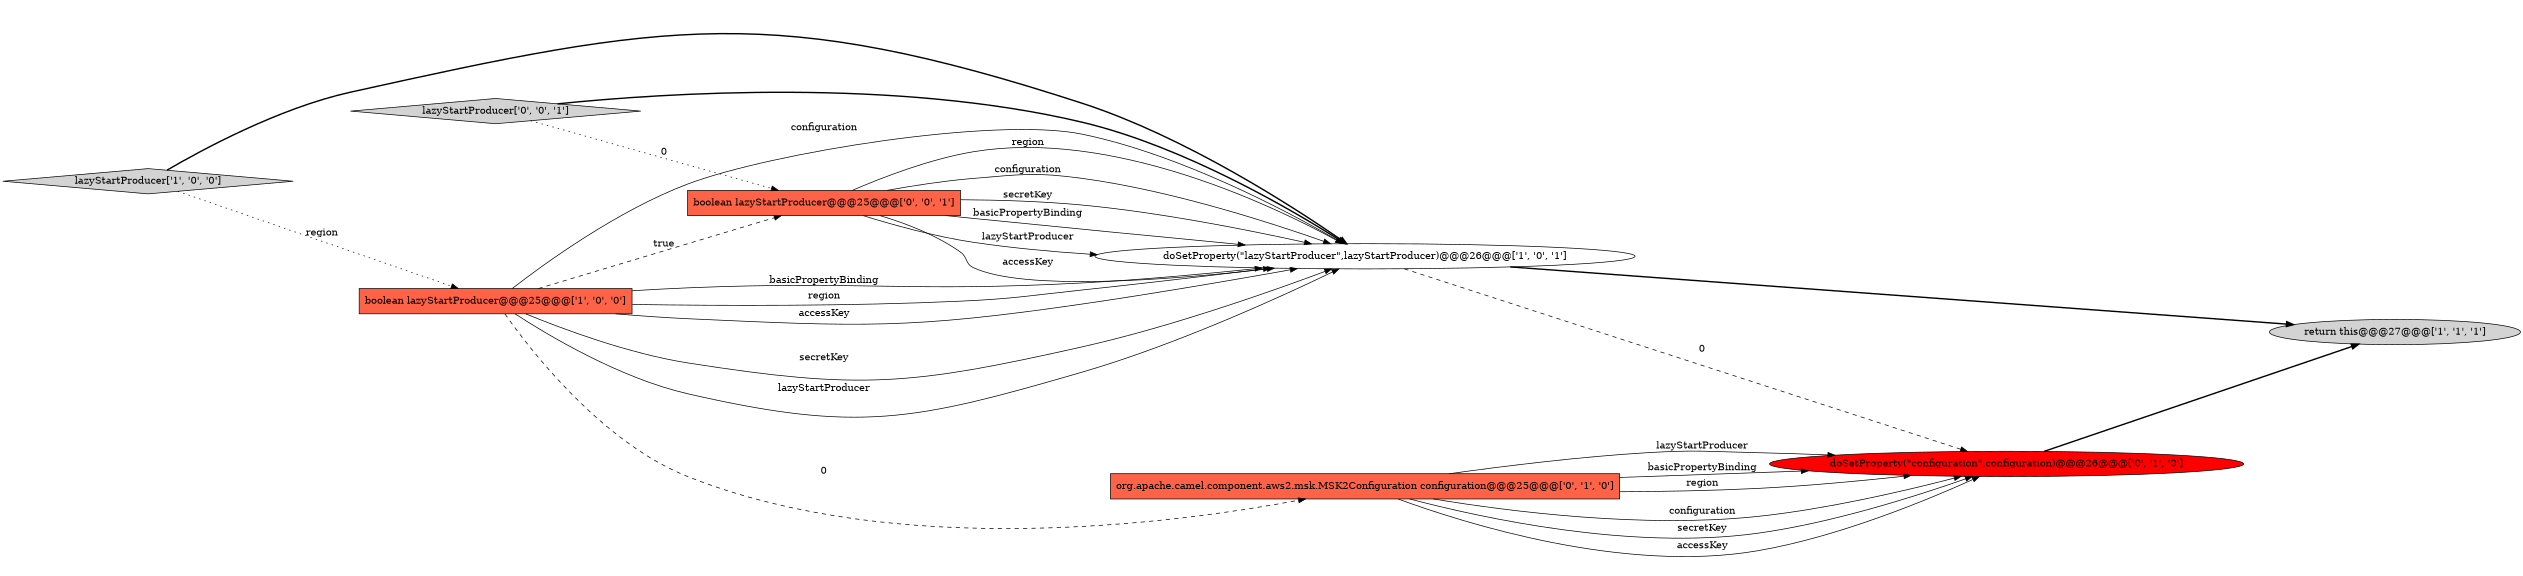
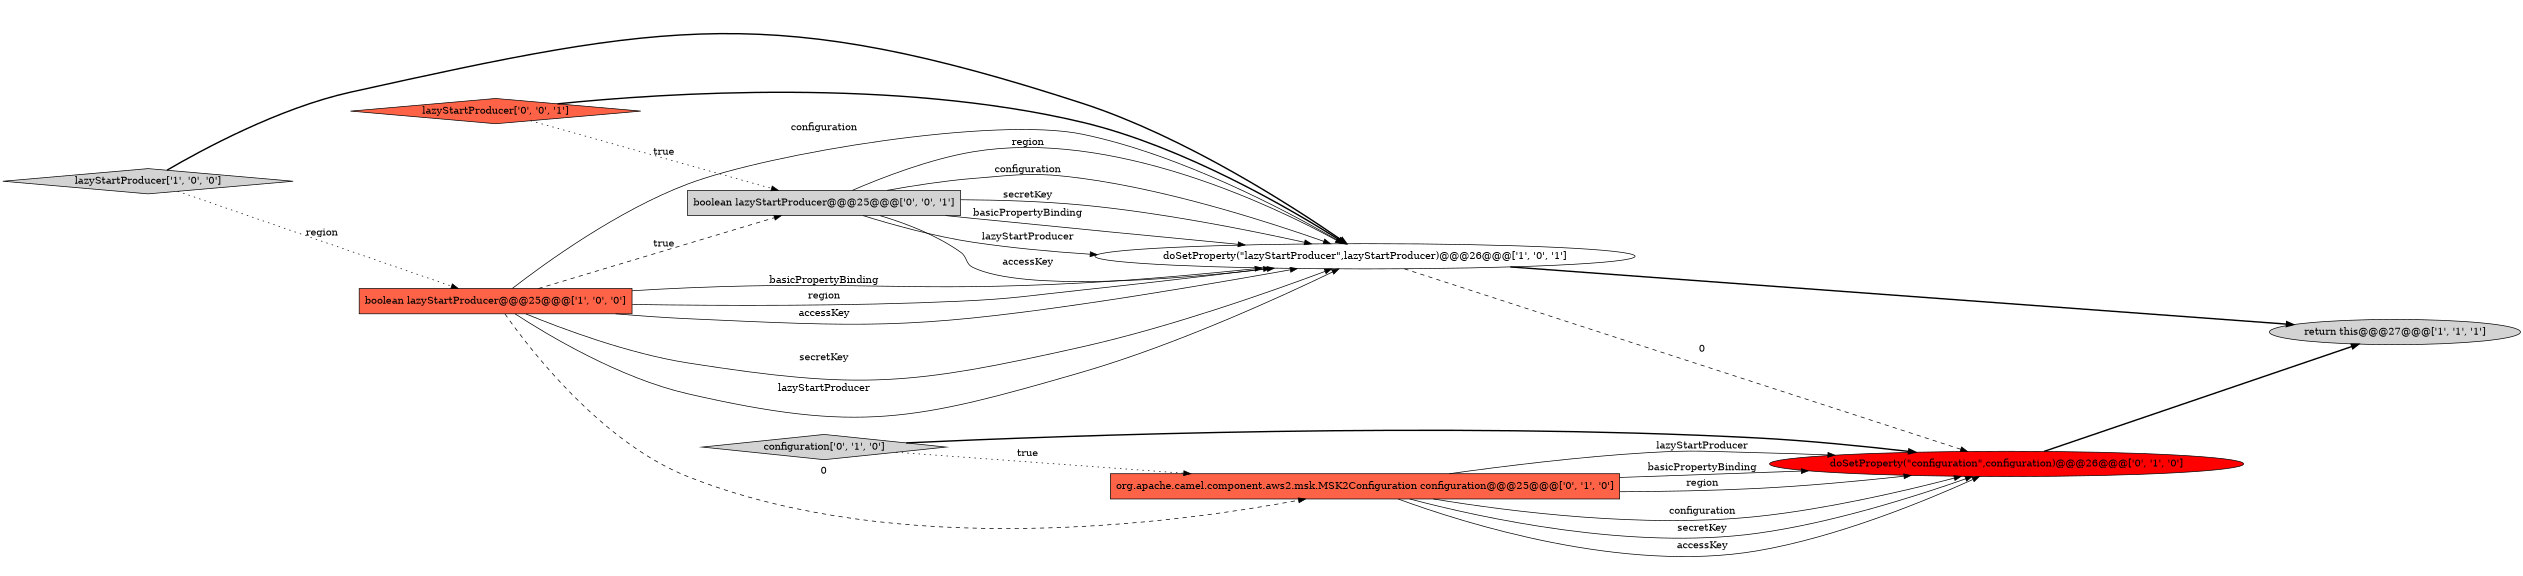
(496, 111) -> (496, 111)
(664, 152) -> (664, 152)
(824, 203) -> (824, 203)
none -> (824, 447)
